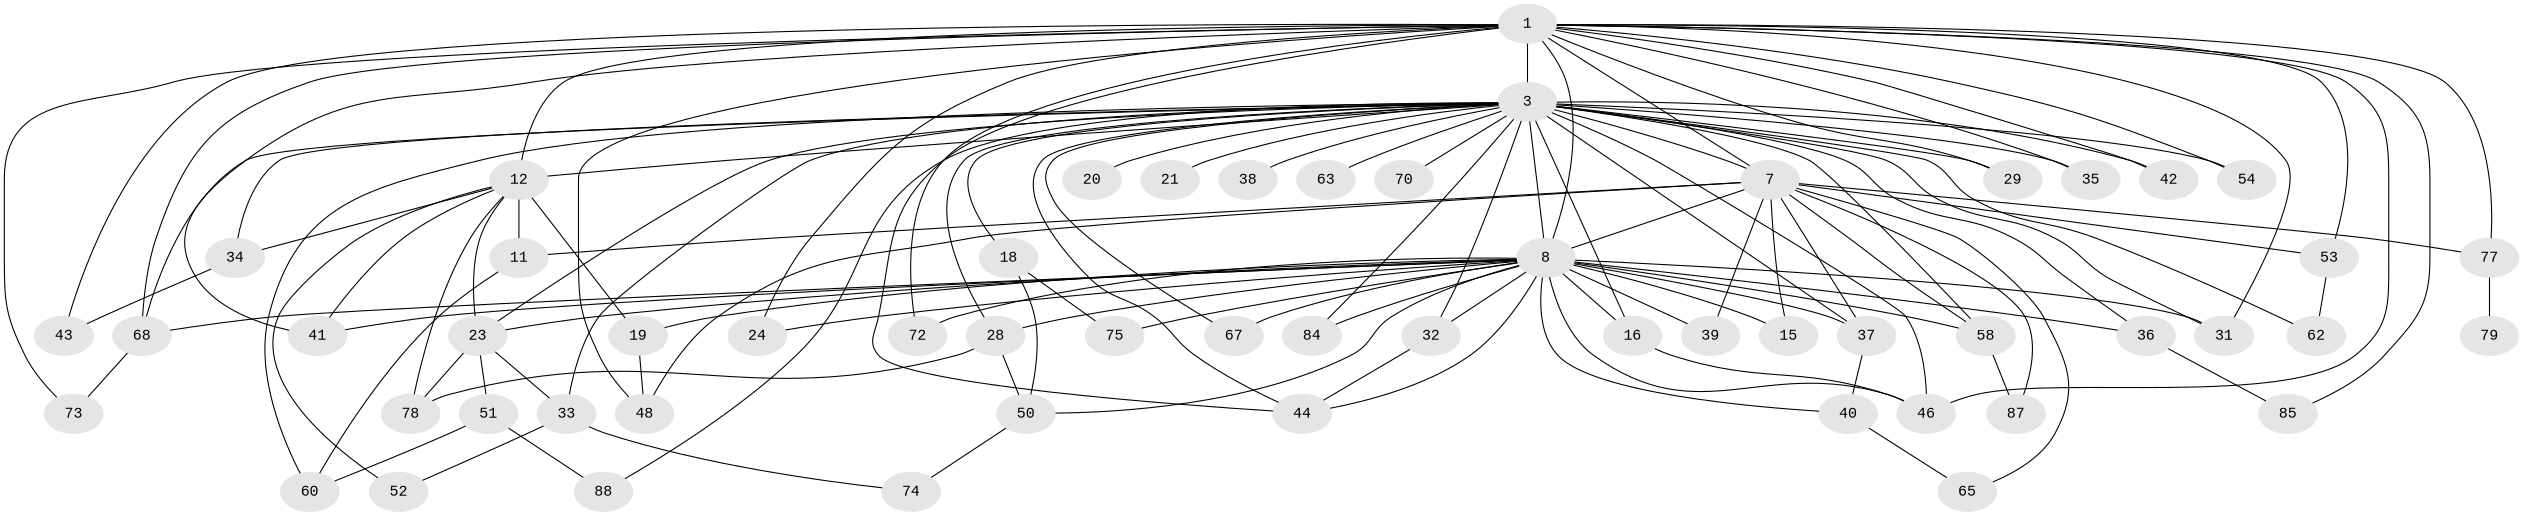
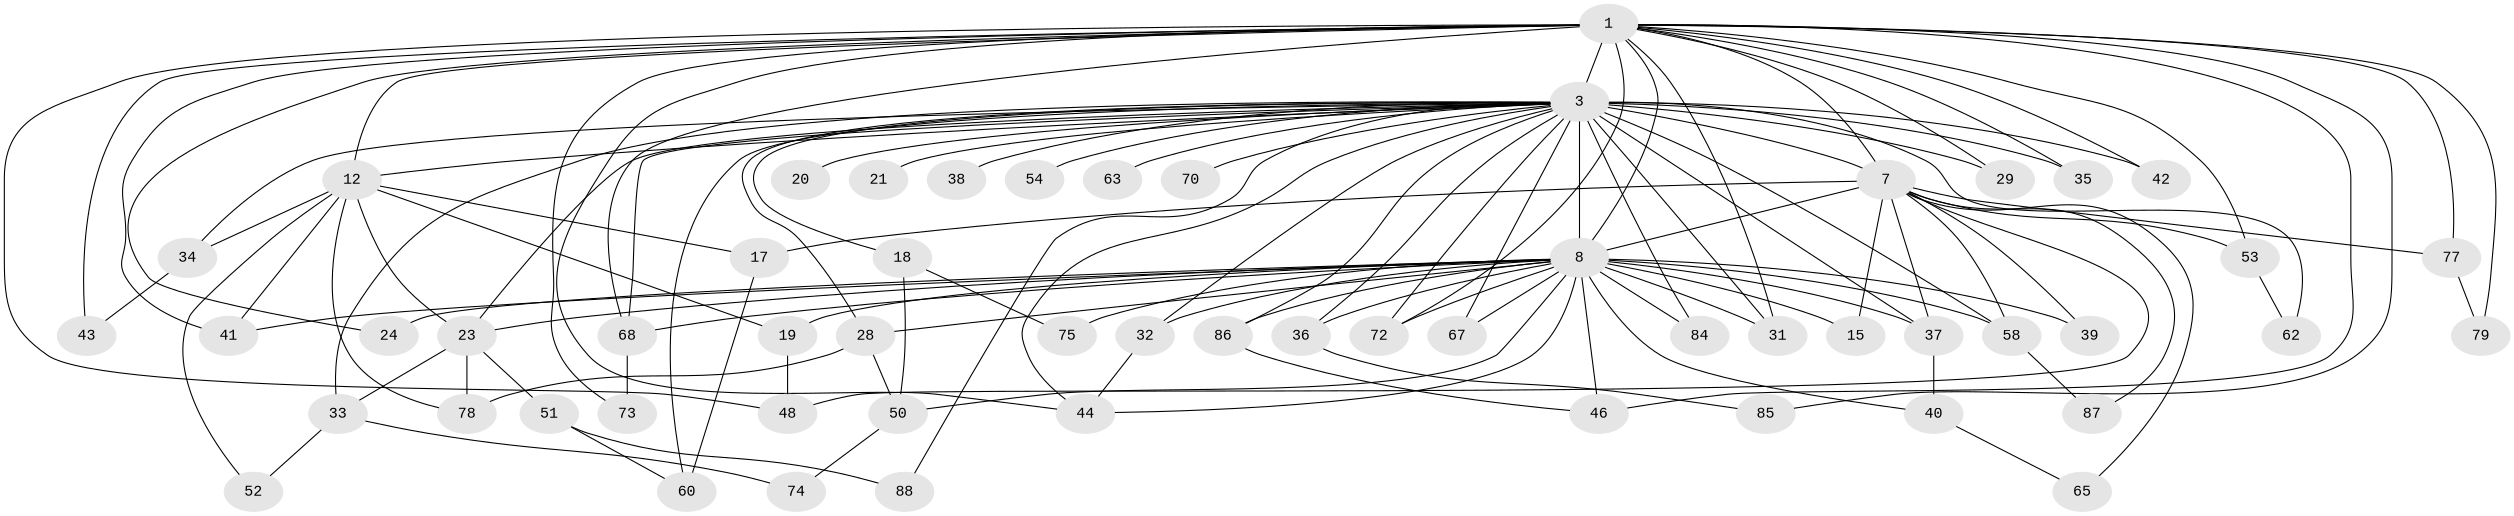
(1896, 71) -> (2402, 71)
(1747, 215) -> (1476, 216)
(519, 258) -> (759, 258)
(1633, 336) -> (1223, 336)
